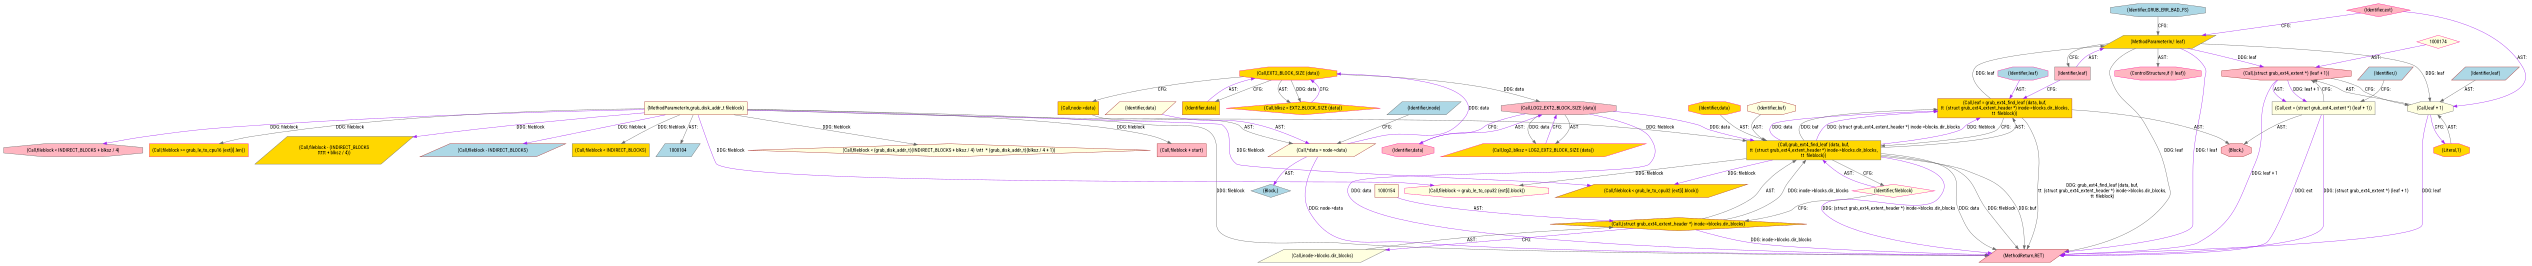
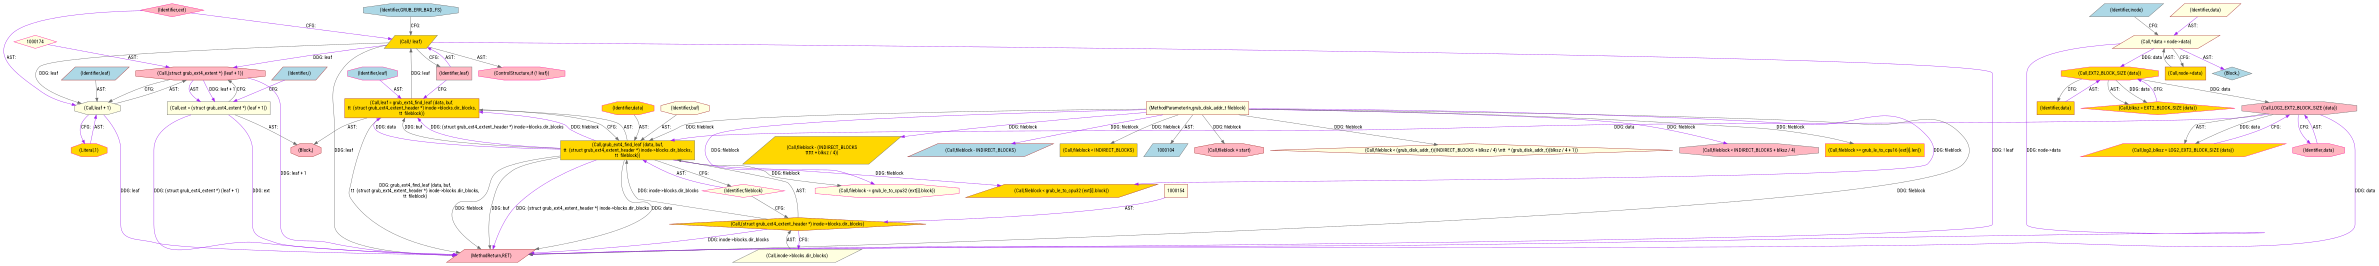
(2158, 42) -> (411, 42)
(1169, 85) -> (2178, 56)
(2377, 93) -> (261, 90)
(2448, 130) -> (93, 131)
(1182, 150) -> (1229, 150)
